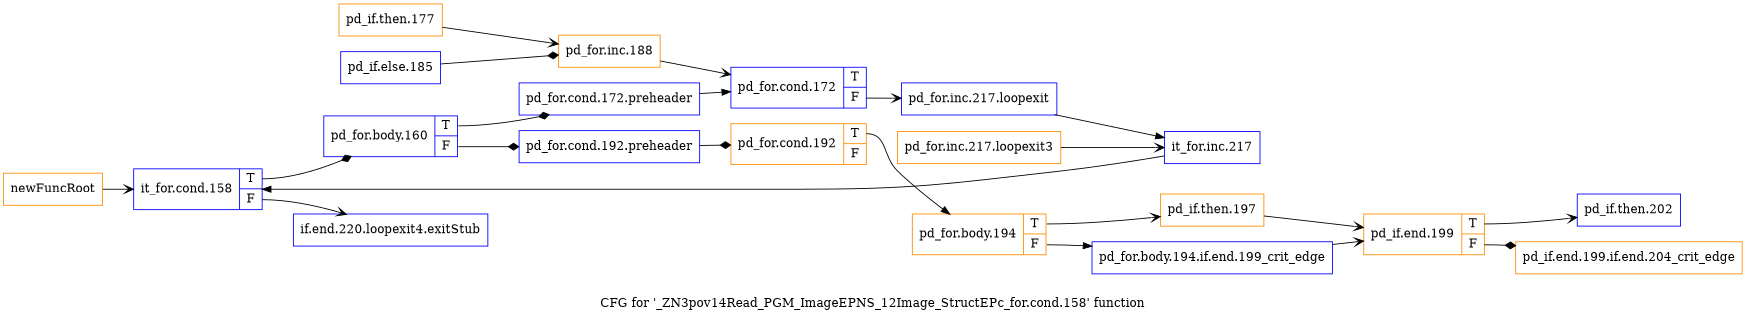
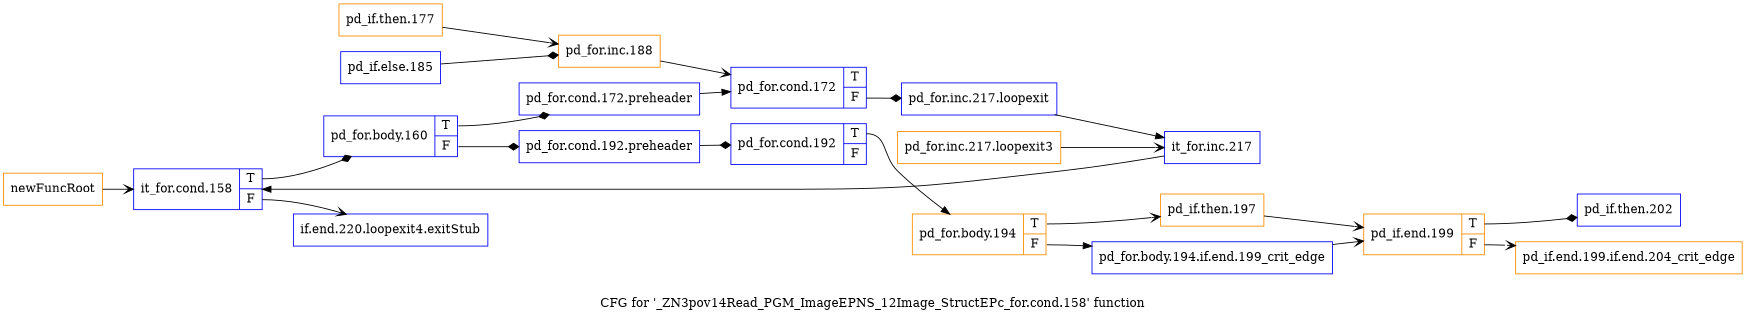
(879, 98) -> (879, 98)
(799, 144) -> (799, 144)
(1526, 222) -> (1526, 222)
(1495, 245) -> (1495, 245)
